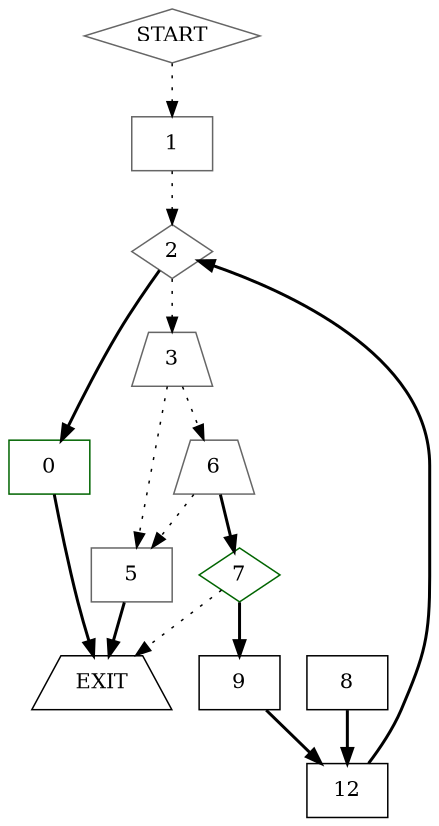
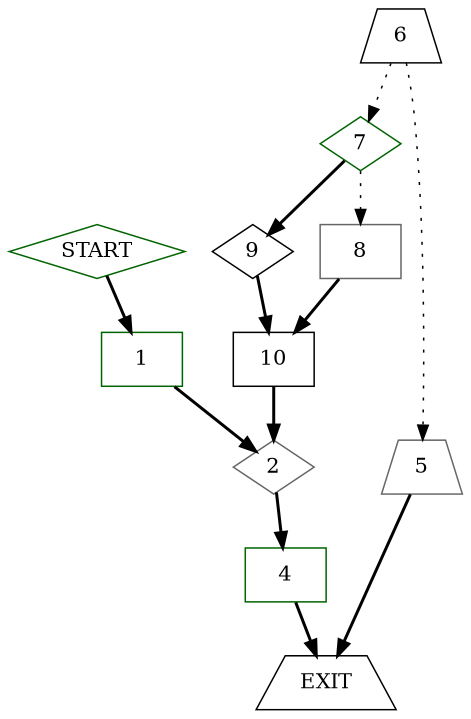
(172, 36) -> (97, 252)
(172, 82) -> (116, 297)
(172, 144) -> (142, 359)
(172, 190) -> (209, 414)
(172, 359) -> none
(49, 467) -> (286, 575)
(214, 467) -> (401, 36)
(226, 516) -> (382, 85)
(132, 575) -> (422, 467)
(185, 618) -> (361, 190)
(240, 683) -> (253, 252)
(347, 683) -> (361, 252)
(347, 791) -> (274, 359)
